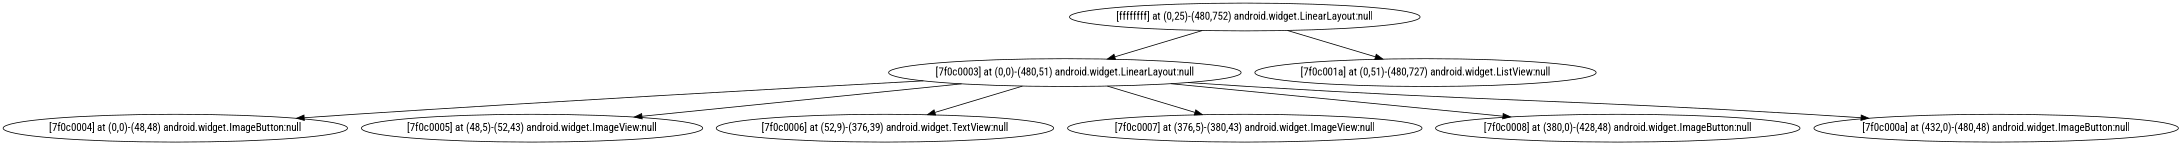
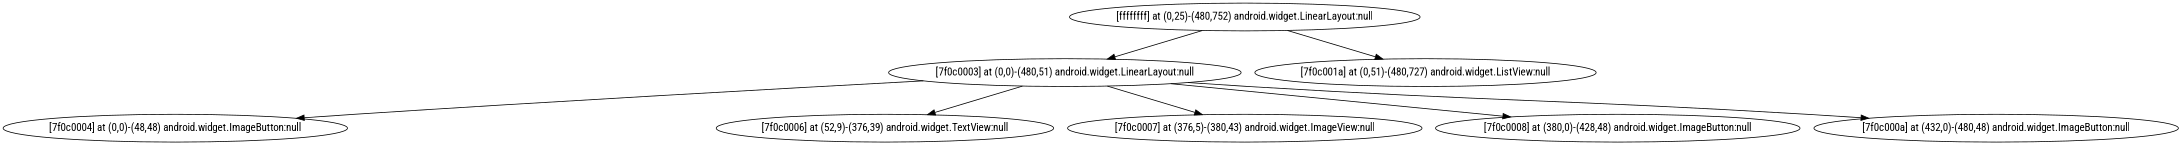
(532, 128) -> none
